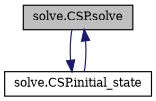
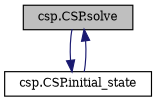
(78, 17) -> (78, 17)
(78, 84) -> (78, 84)
